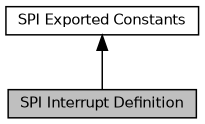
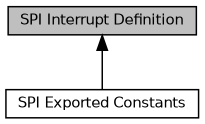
(102, 70) -> (102, 70)
